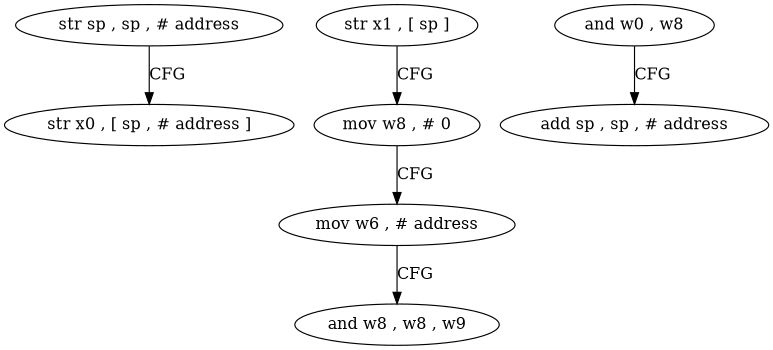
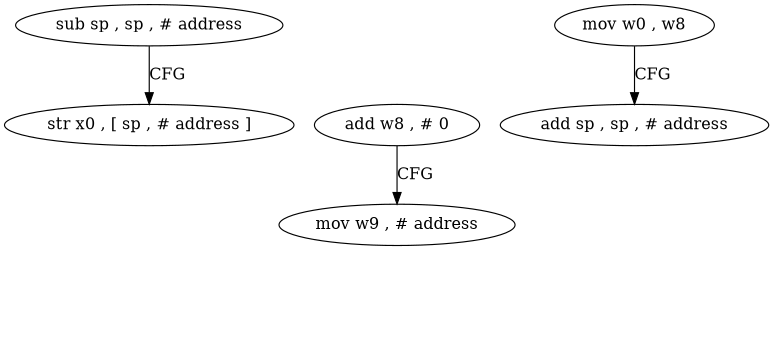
(149, 25) -> (149, 25)
(397, 25) -> none
(635, 25) -> (635, 25)
(397, 125) -> (397, 125)
(397, 225) -> (397, 225)
(397, 325) -> none
